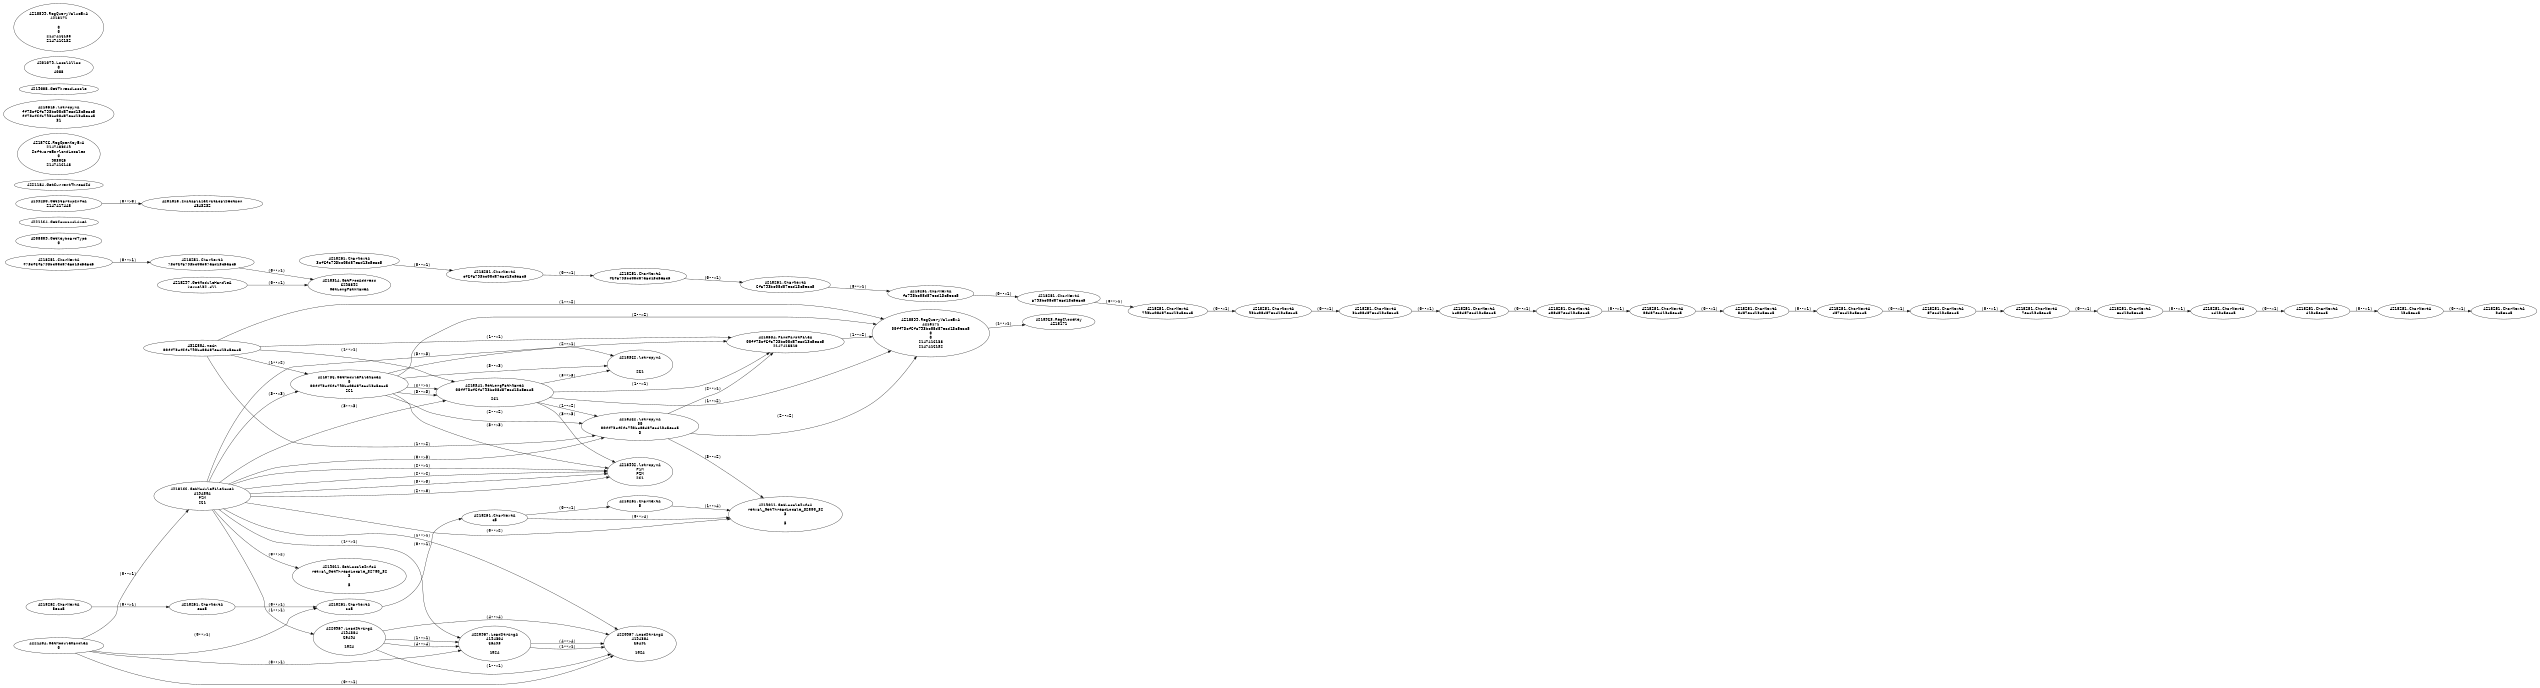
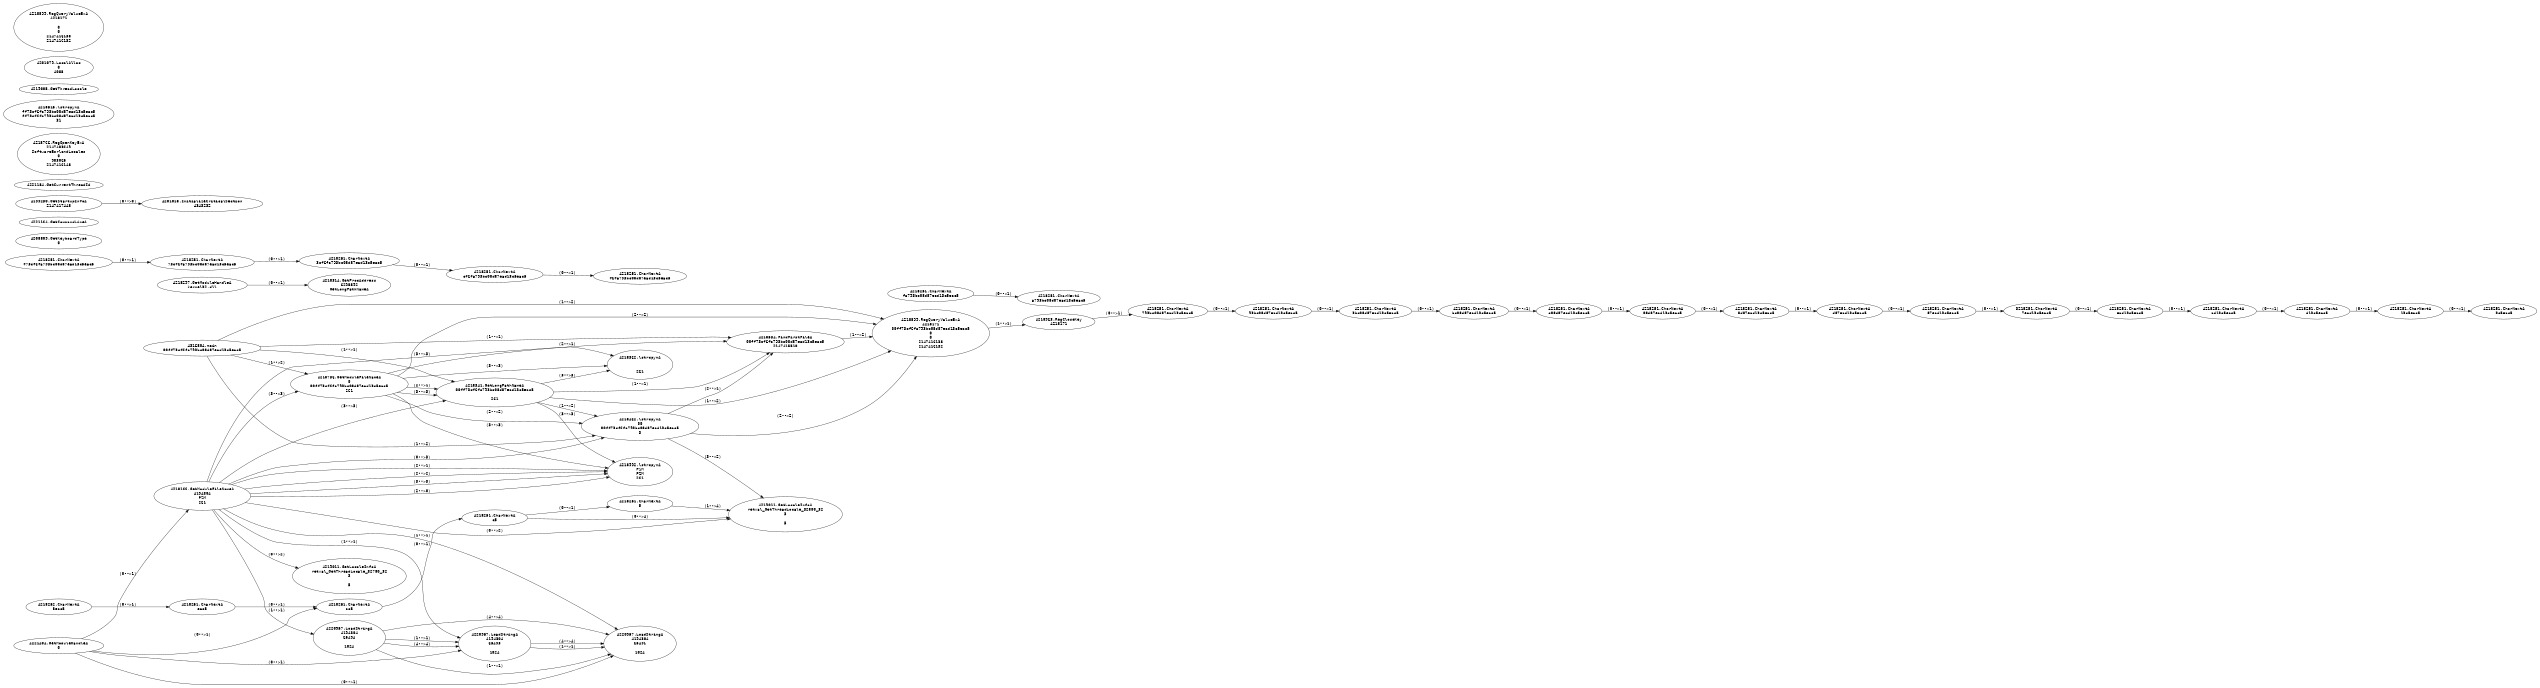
(275, 273) -> (275, 262)
(785, 285) -> none
(1112, 305) -> (1110, 317)
(2037, 311) -> (2037, 311)
